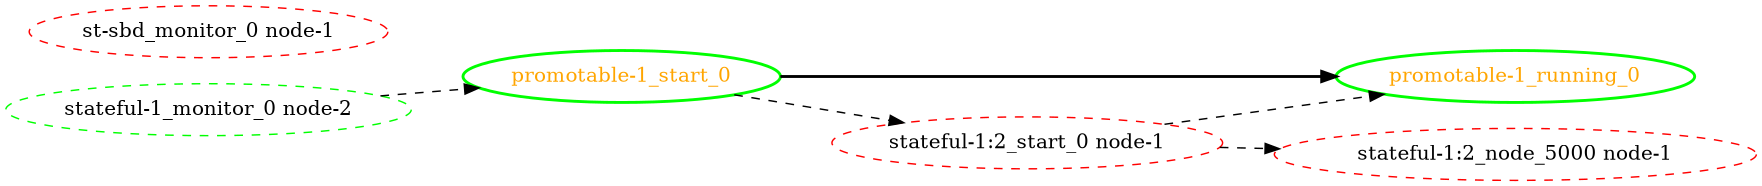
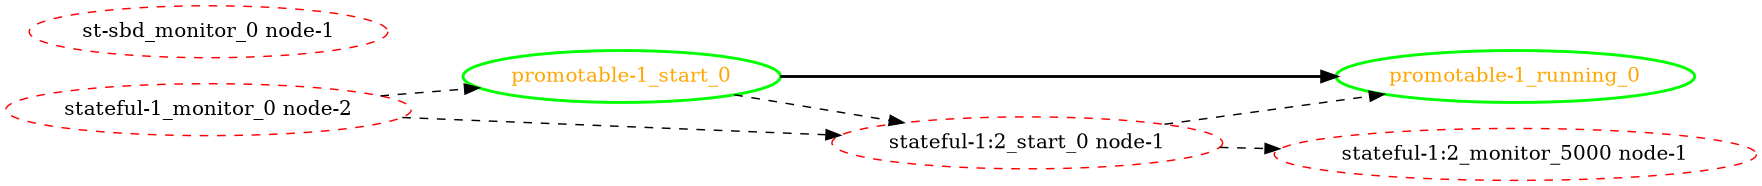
(209, 110) -> (209, 110)
none -> (614, 126)
(1515, 154) -> (1515, 154)
